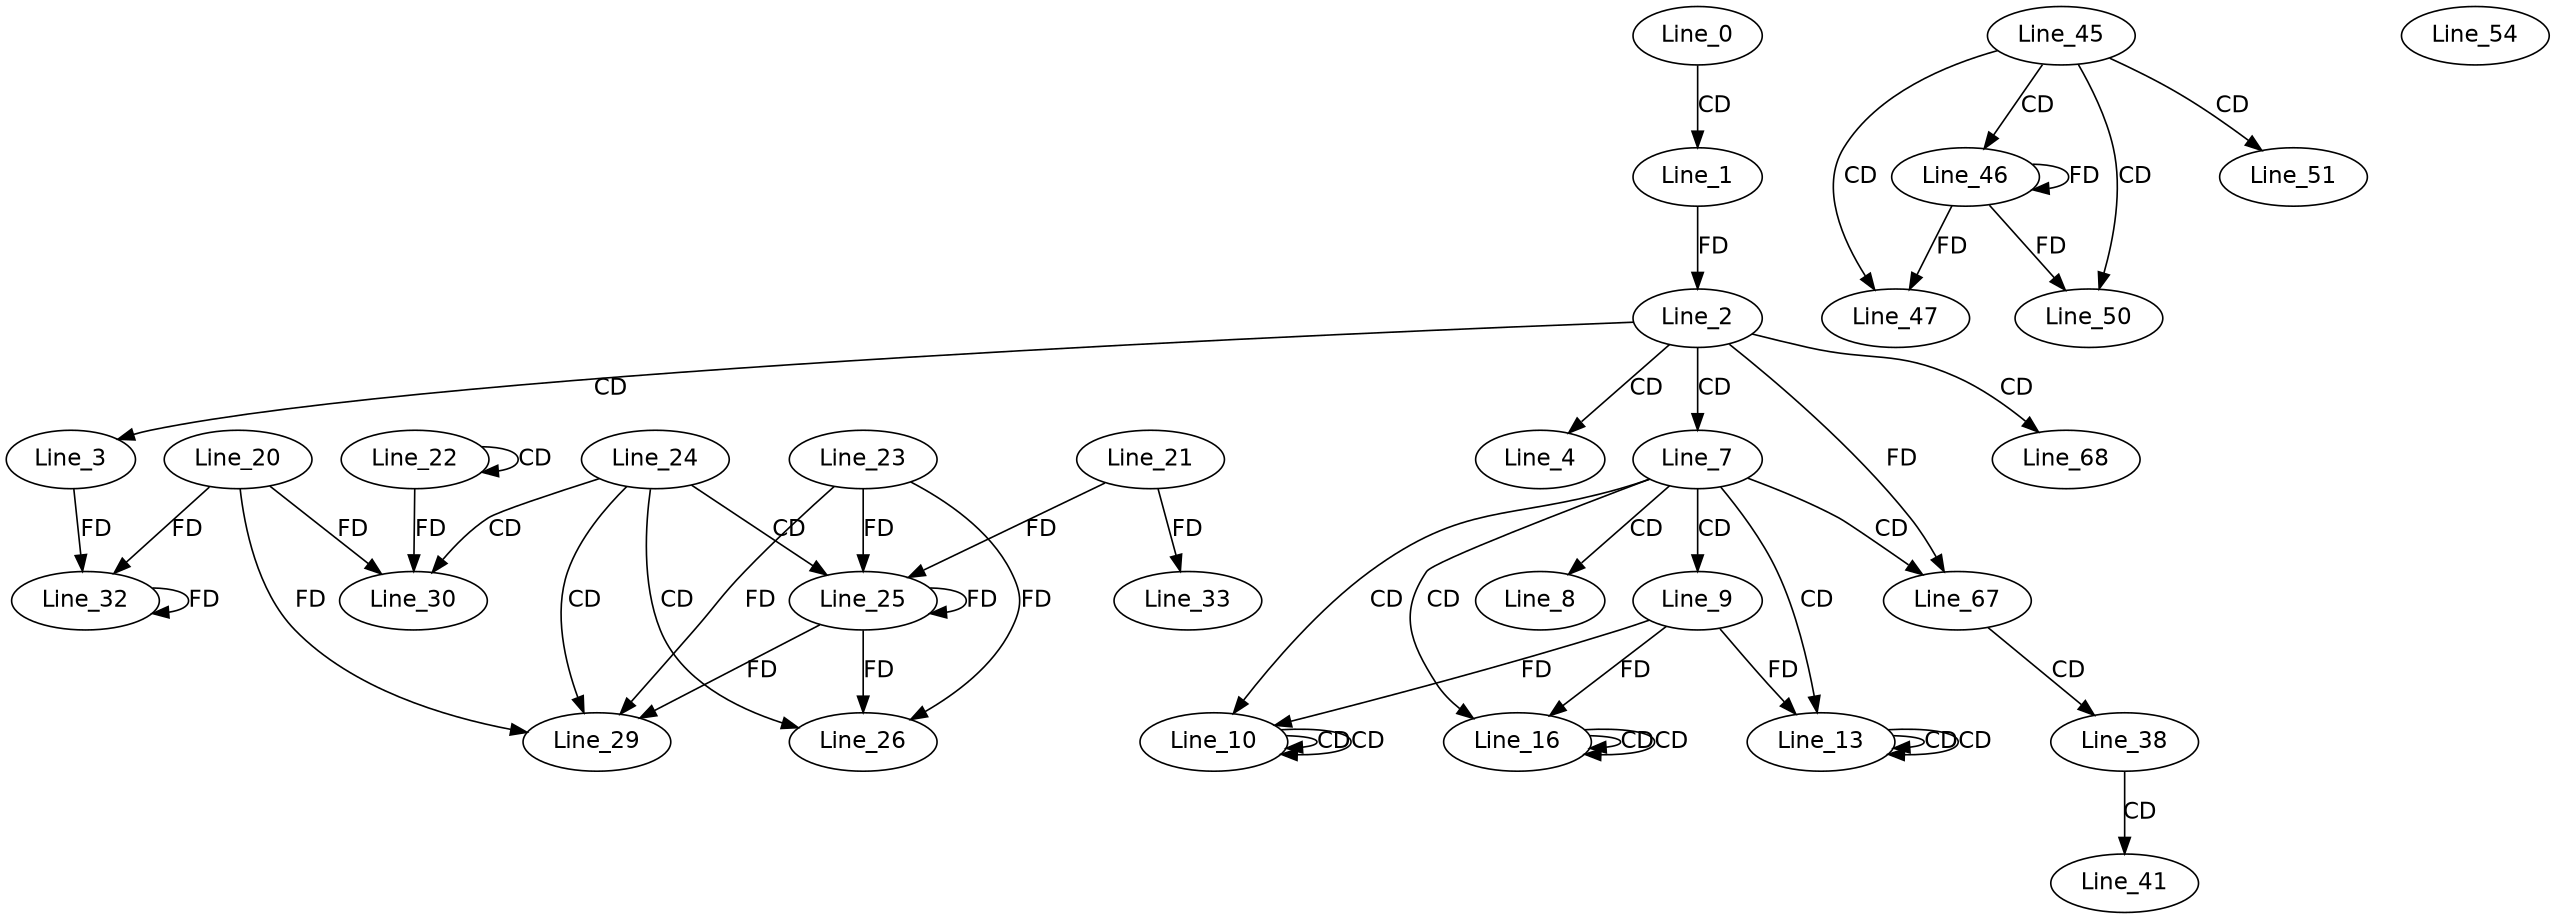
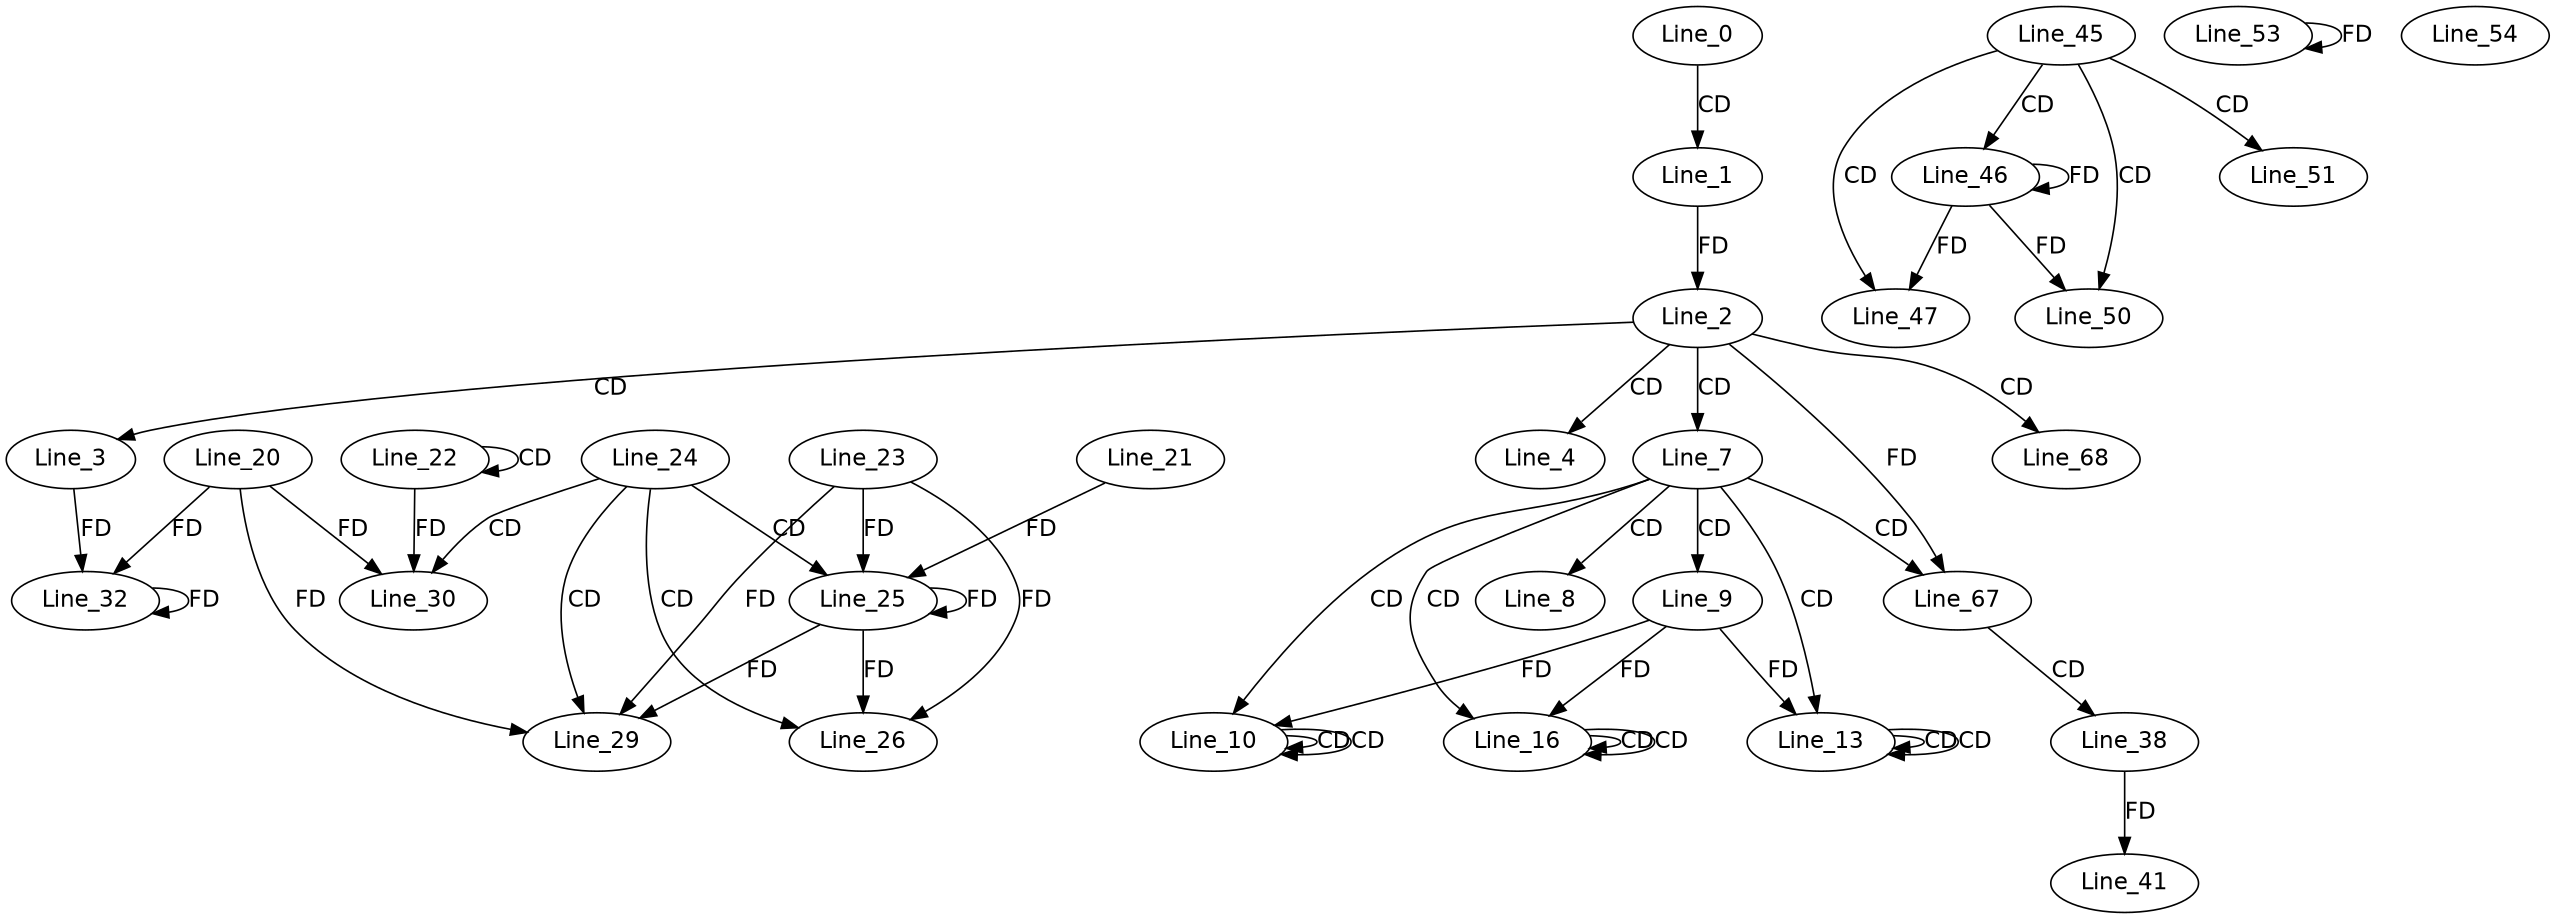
none -> (2238, 36)
(1188, 601) -> none
(2140, 813) -> (2140, 813)
